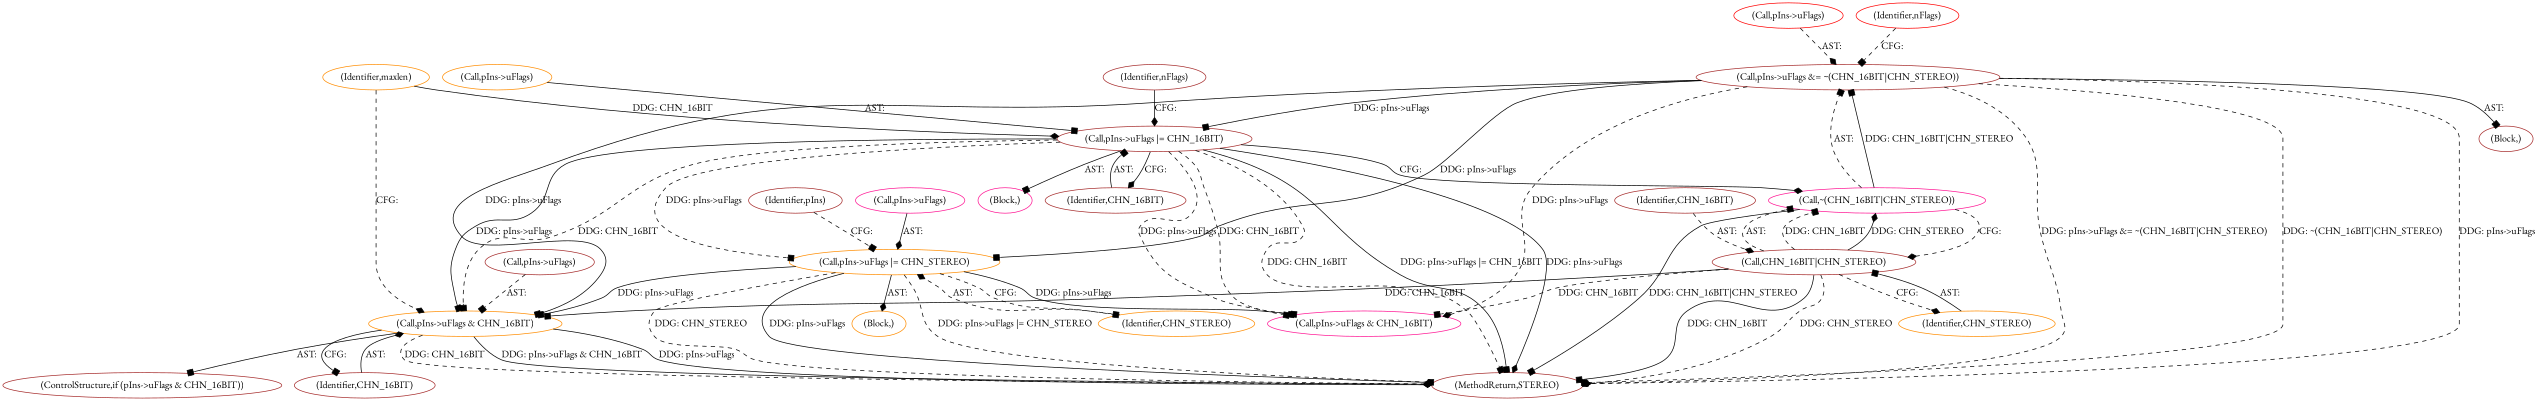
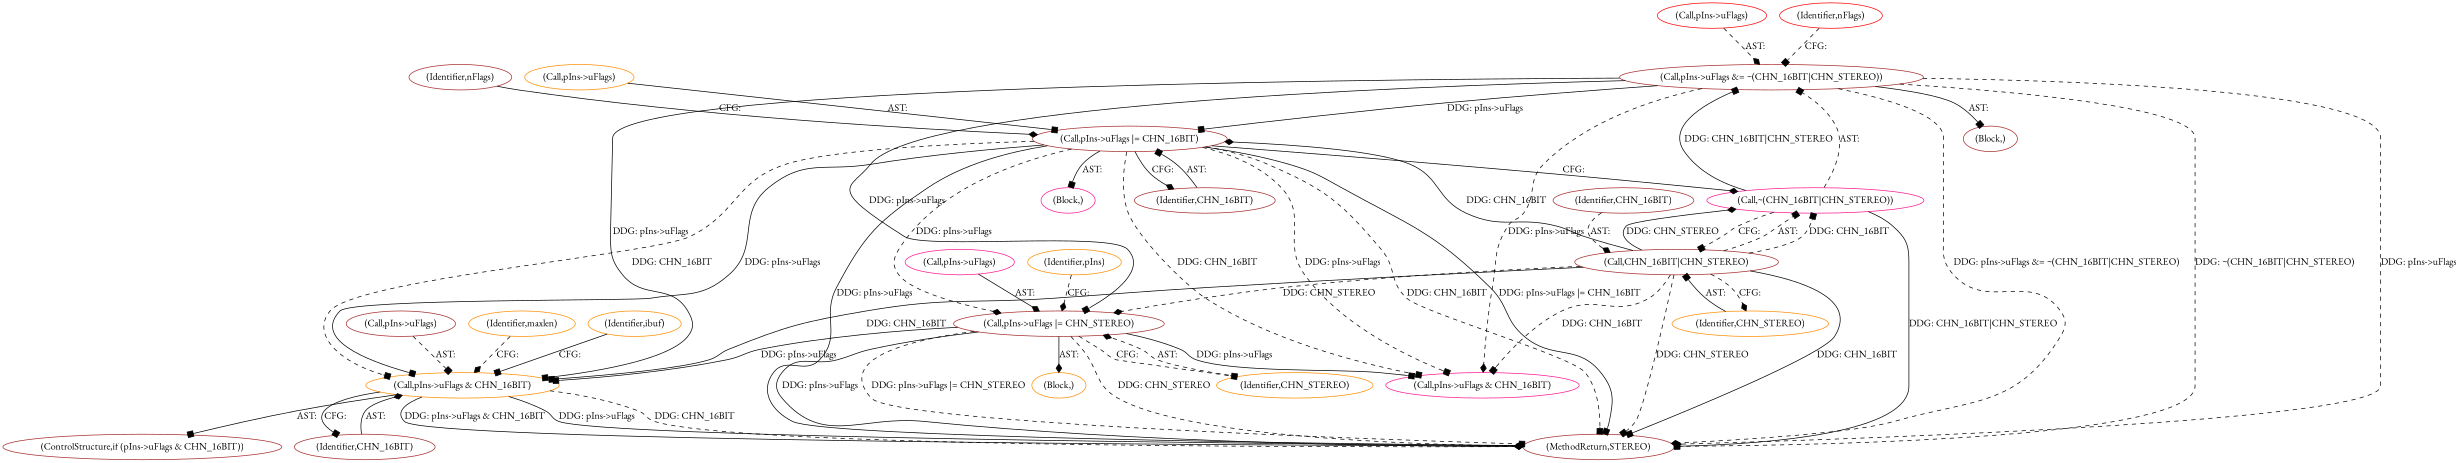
(731, 120) -> (1437, 186)
(775, 161) -> (923, 221)
(795, 200) -> (1074, 262)
(841, 229) -> (1068, 289)
(1967, 243) -> (1738, 226)
(895, 262) -> (1059, 324)
none -> (1282, 288)
none -> (635, 324)
